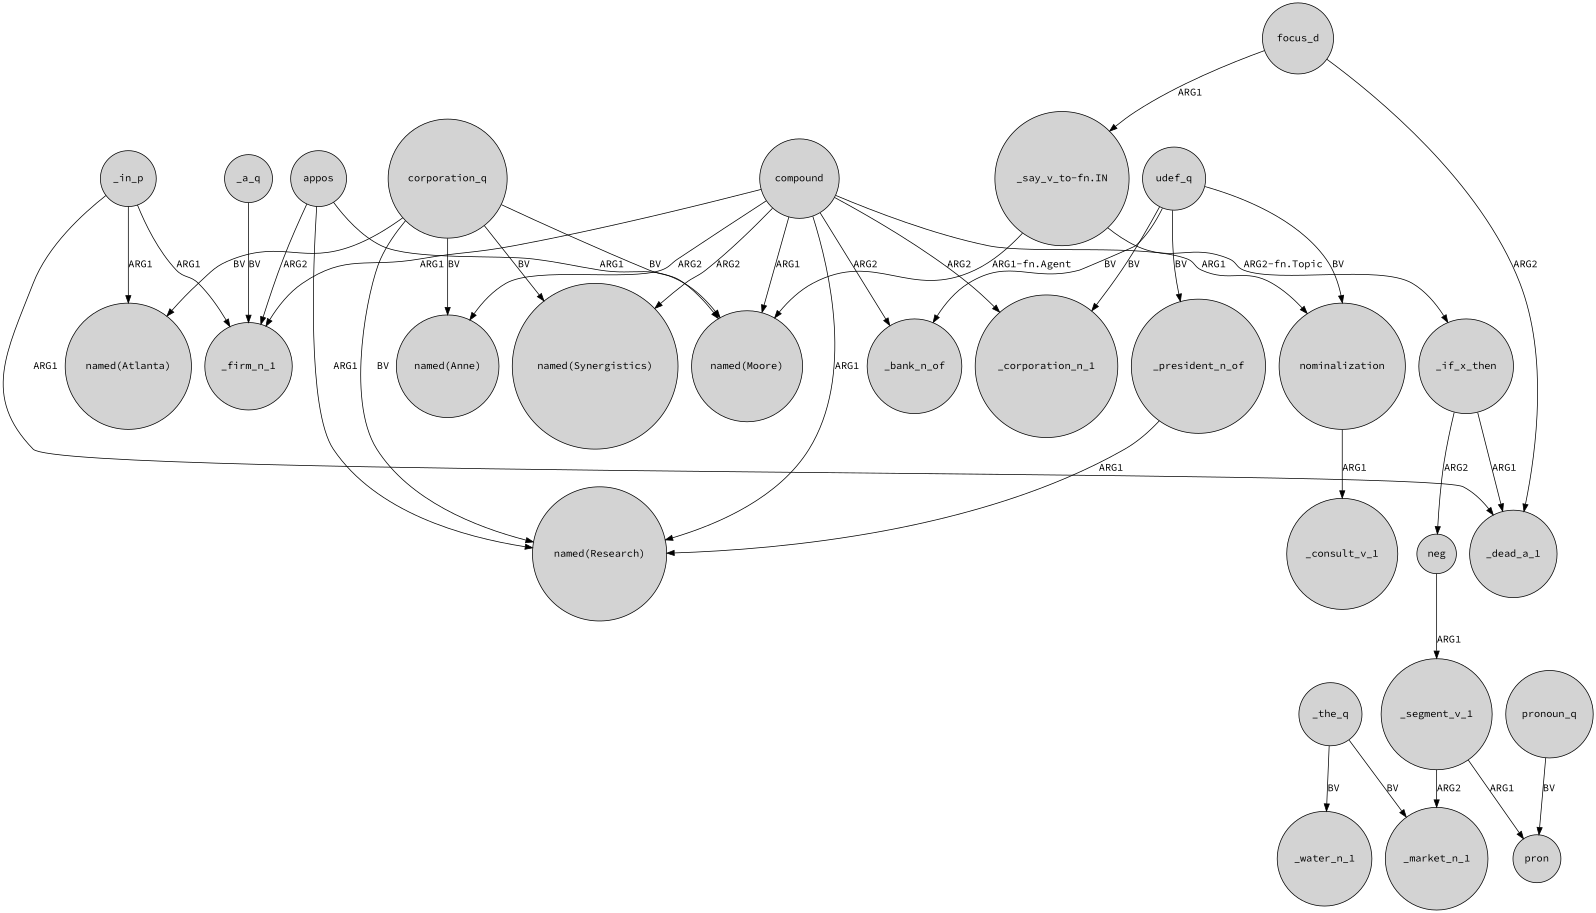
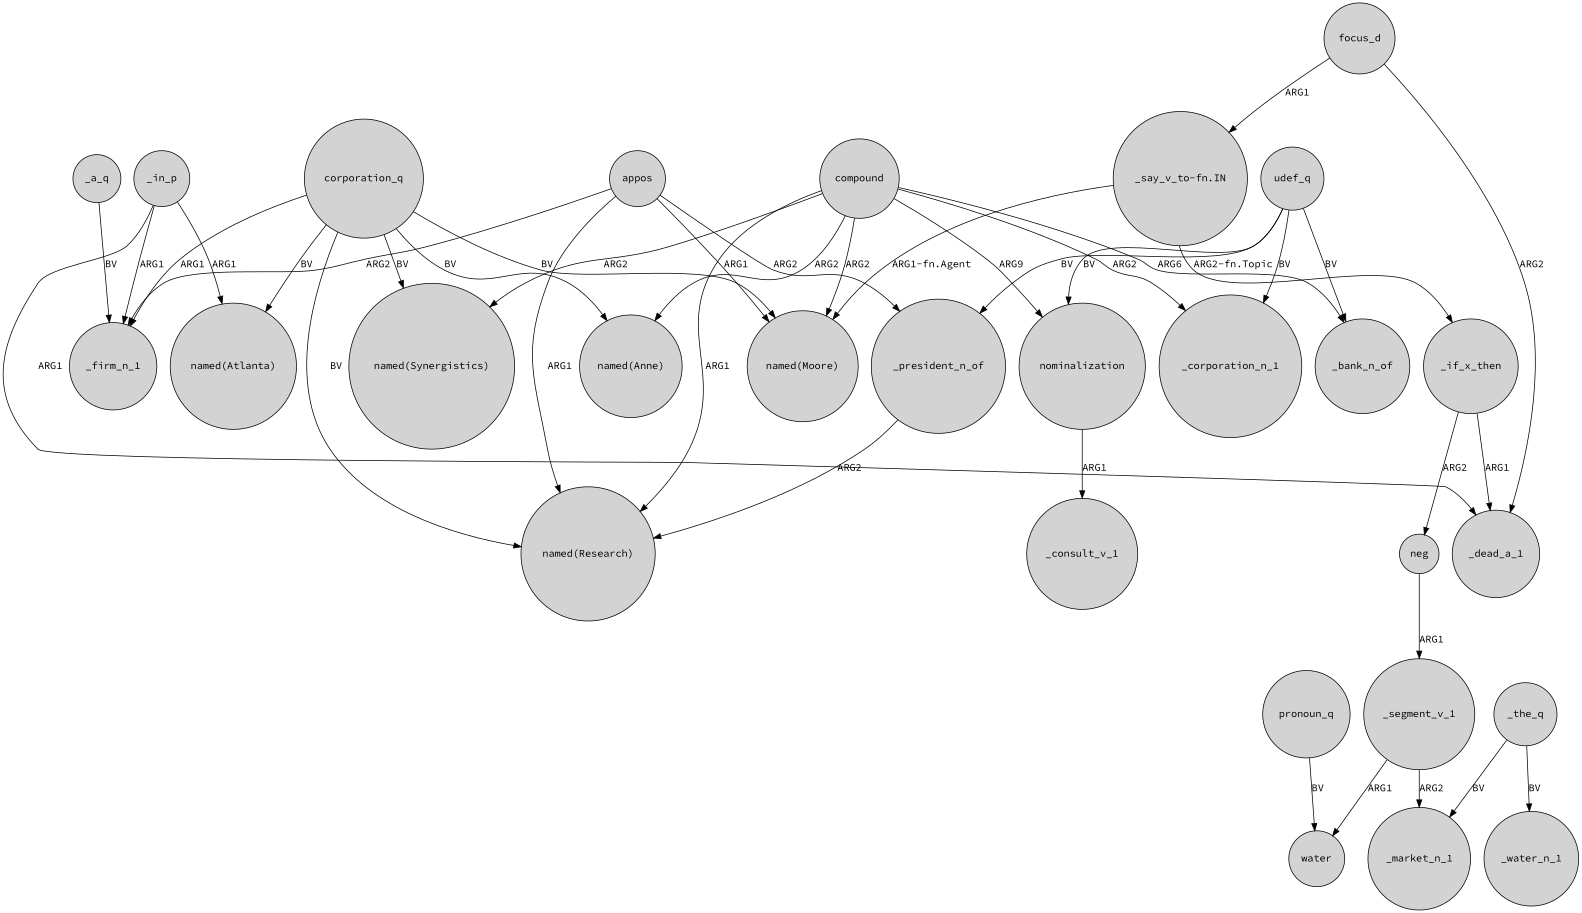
(508, 247) -> (207, 240)
(788, 265) -> (858, 265)
(866, 265) -> (1170, 265)
(1214, 265) -> (1011, 265)
none -> (771, 269)
(1111, 468) -> (850, 468)
(1537, 859) -> (1317, 859)
